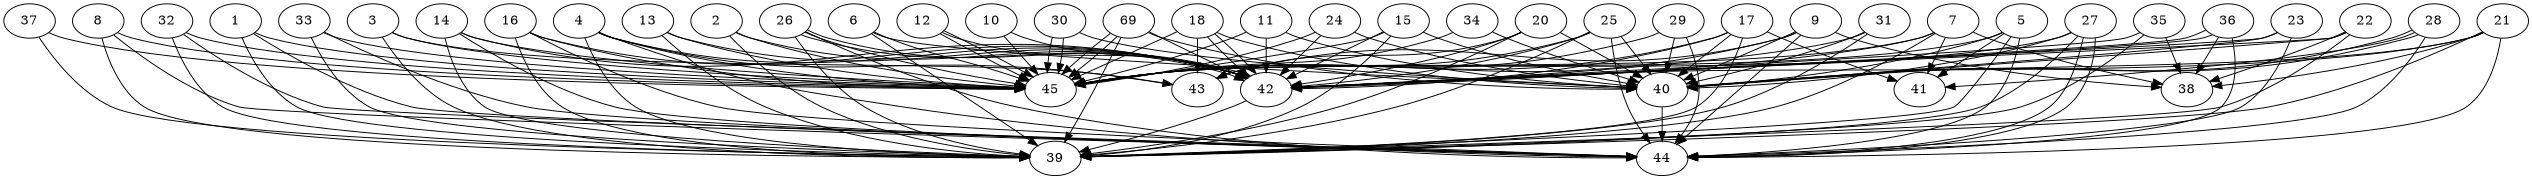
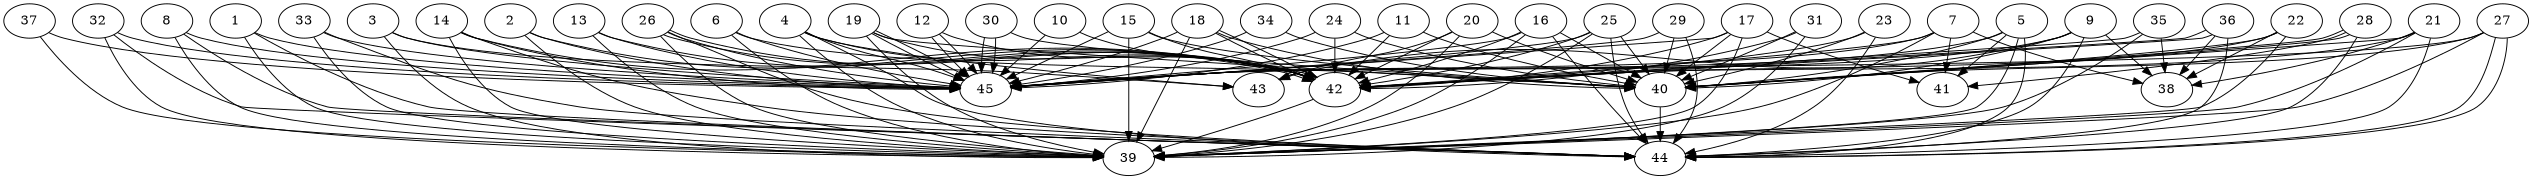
(1129, 21) -> (854, 21)
(1197, 51) -> (1163, 90)
none -> (1596, 53)
